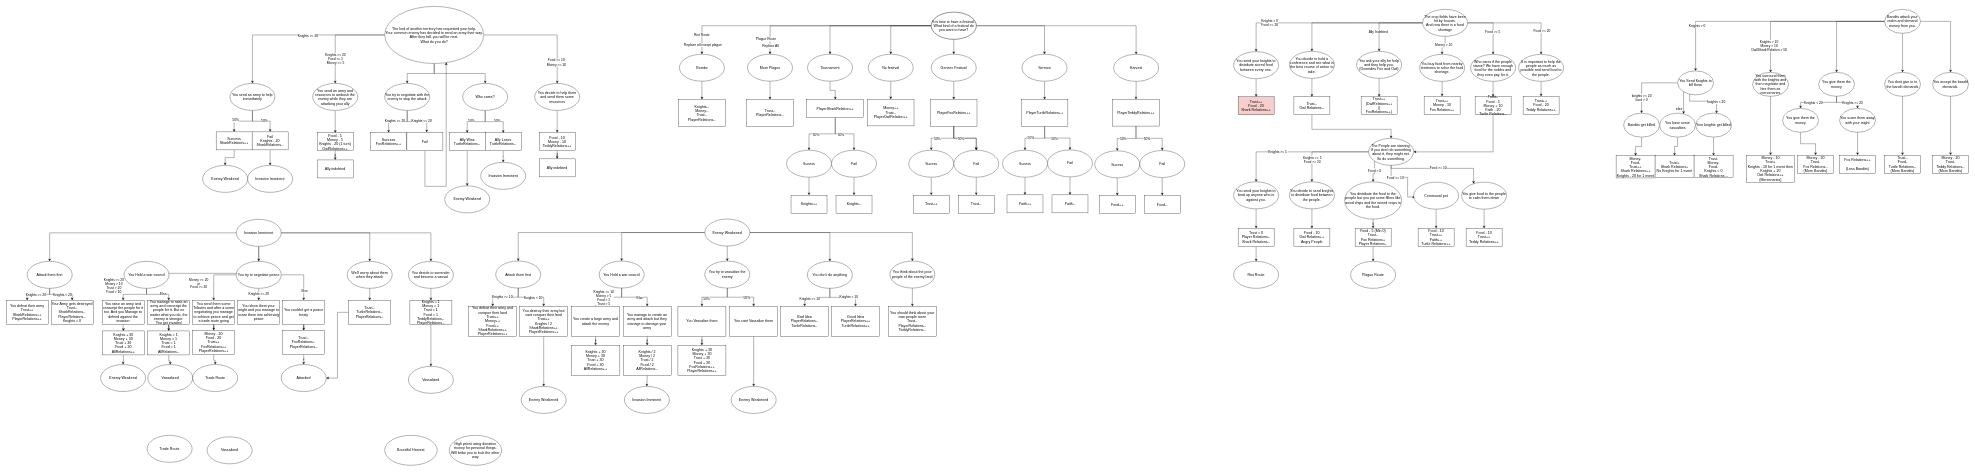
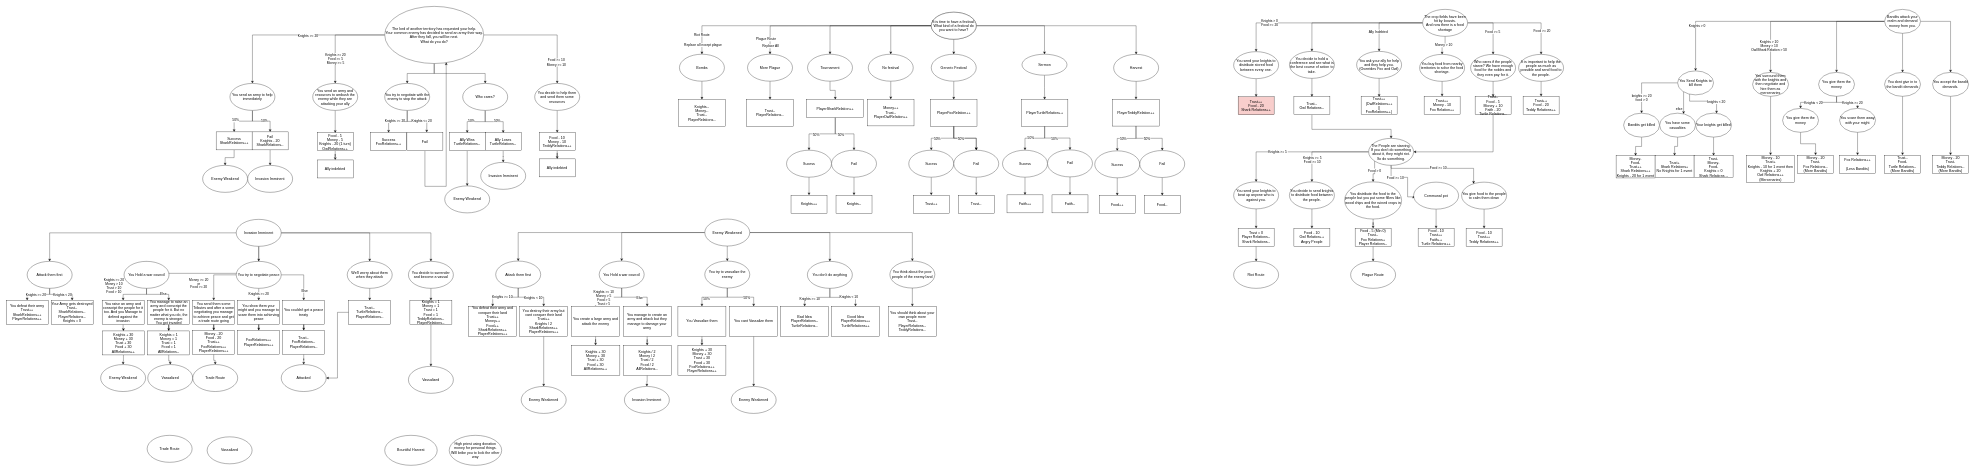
(1045, 68) -> (1045, 65)
none -> (259, 328)
none -> (259, 342)
